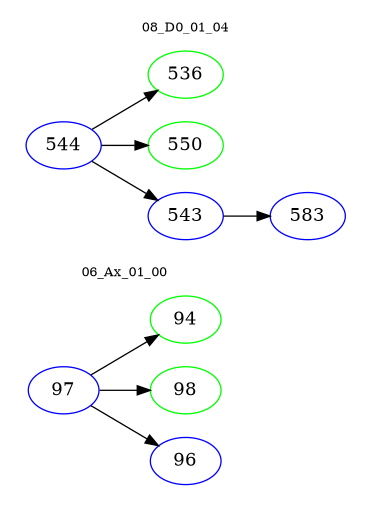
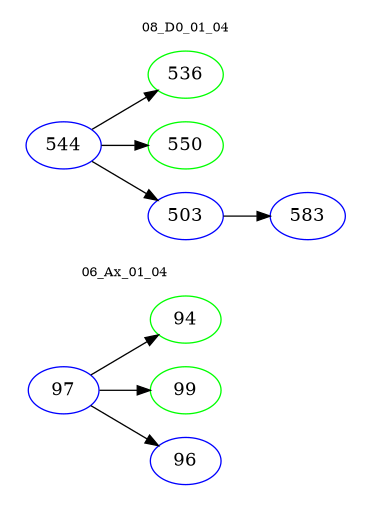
(186, 216) -> (186, 216)
(125, 273) -> (125, 273)
(186, 390) -> (186, 390)
